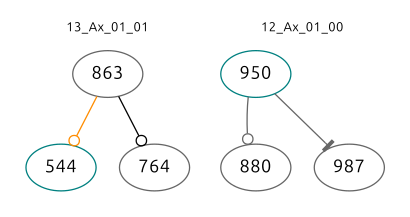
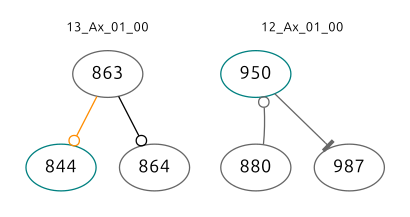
(108, 28) -> (108, 28)
(247, 115) -> (265, 126)
(61, 168) -> (61, 168)
(155, 168) -> (155, 168)
